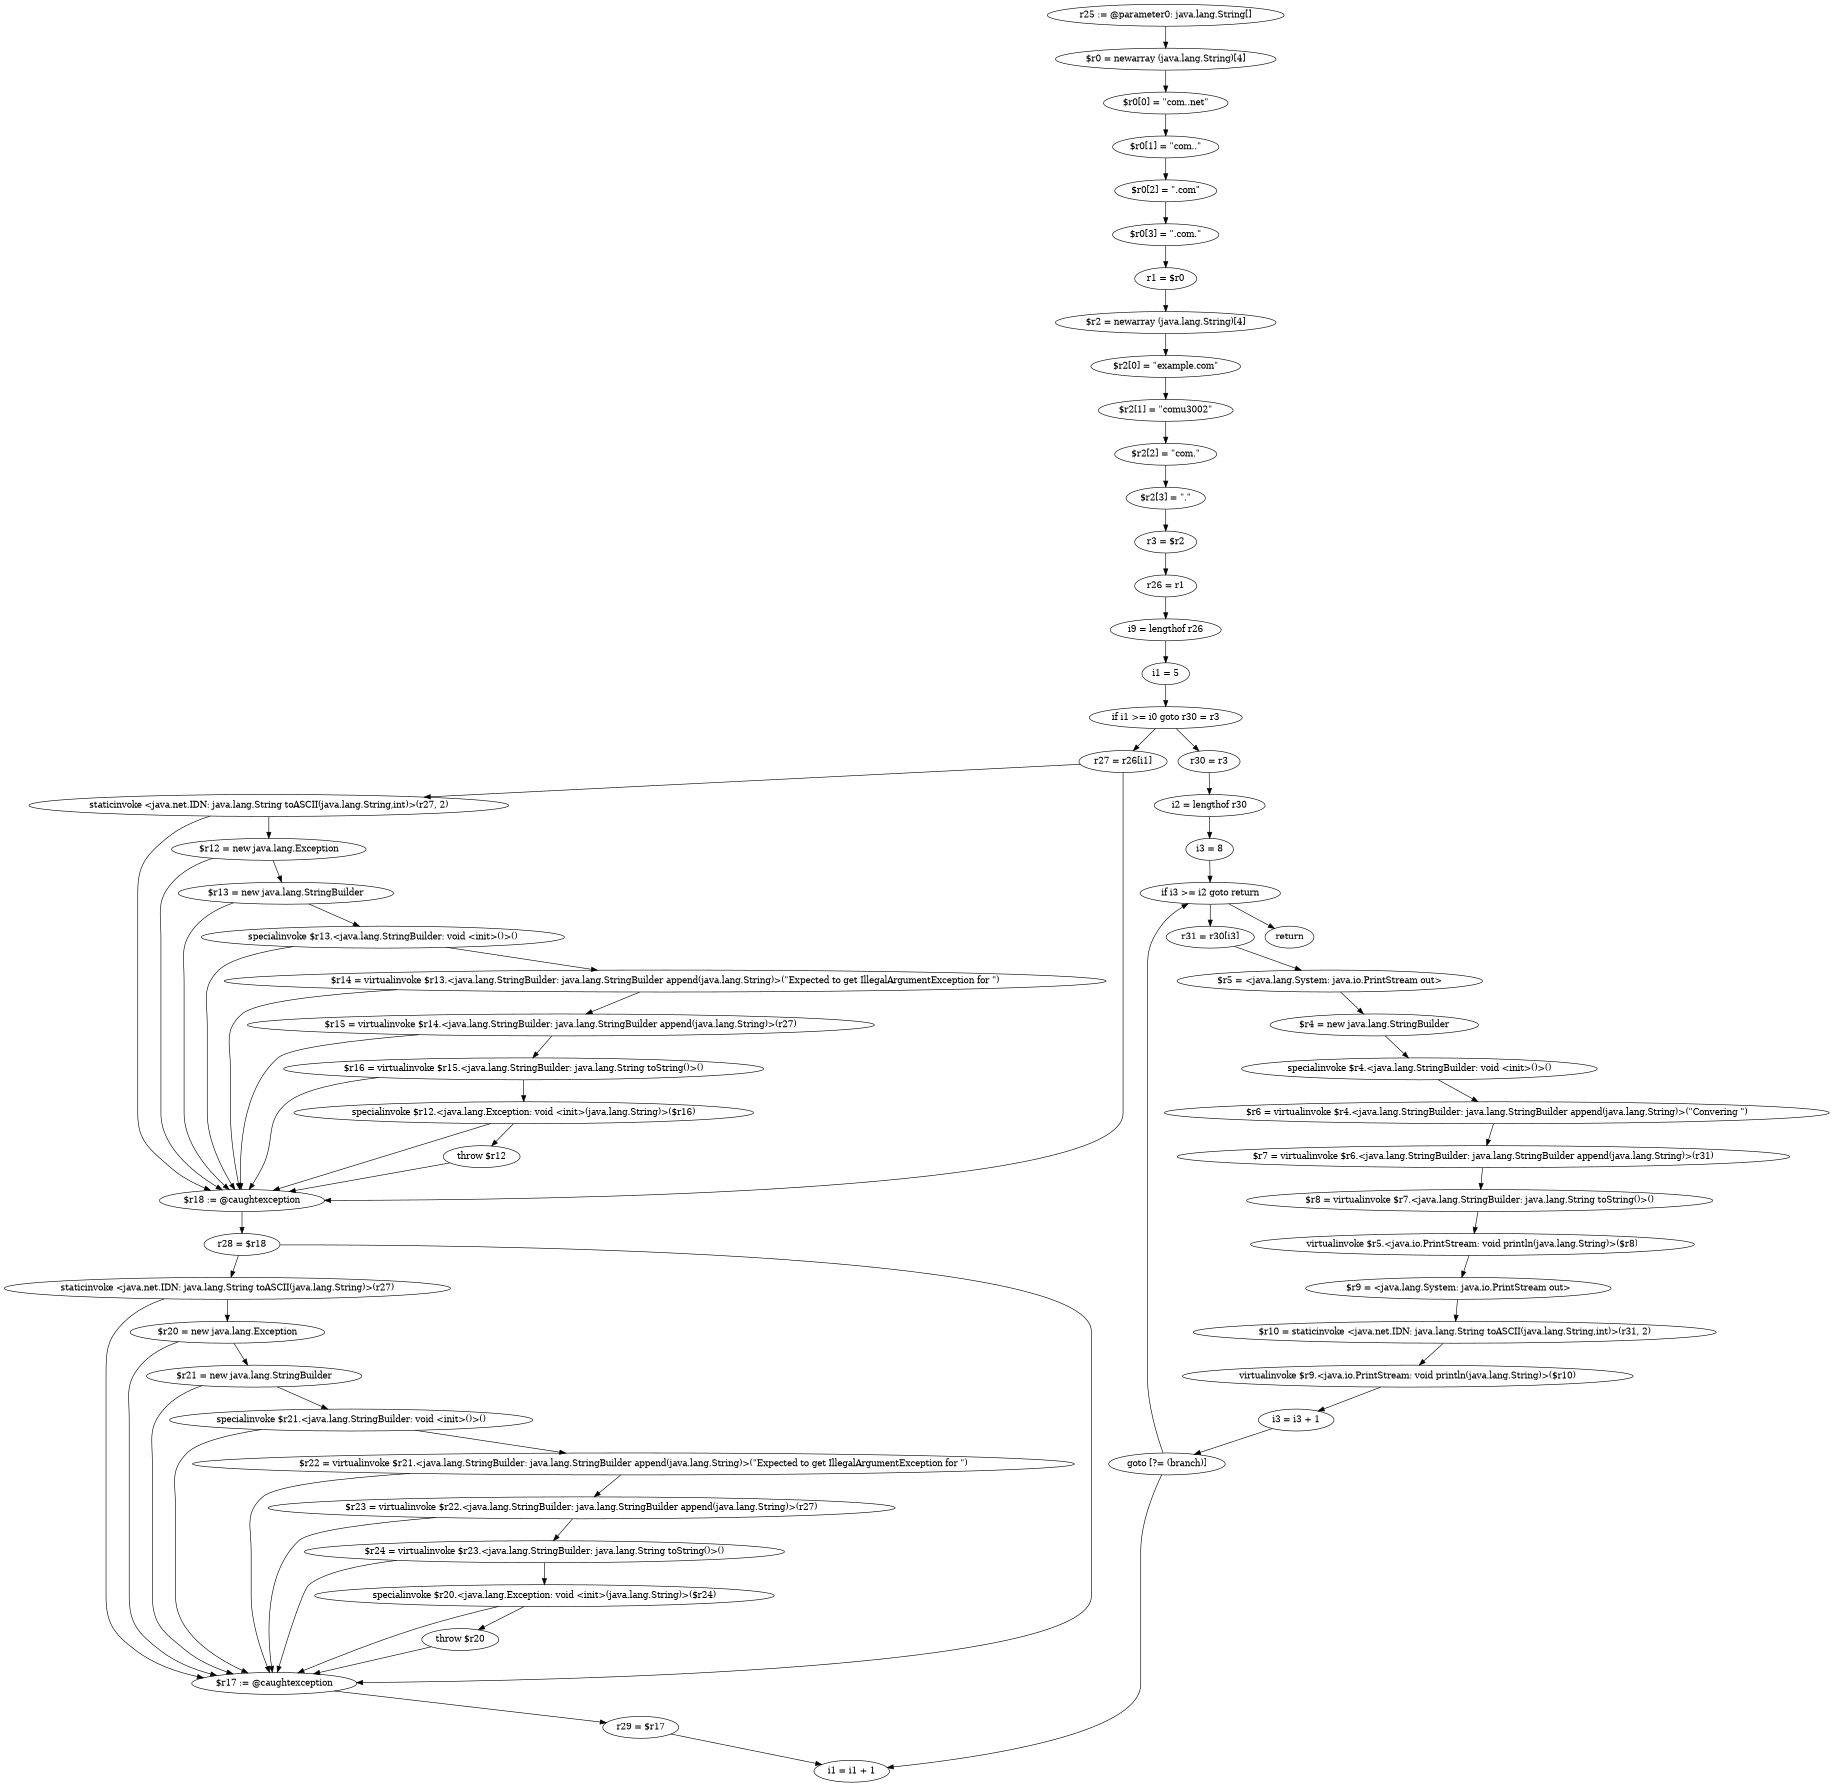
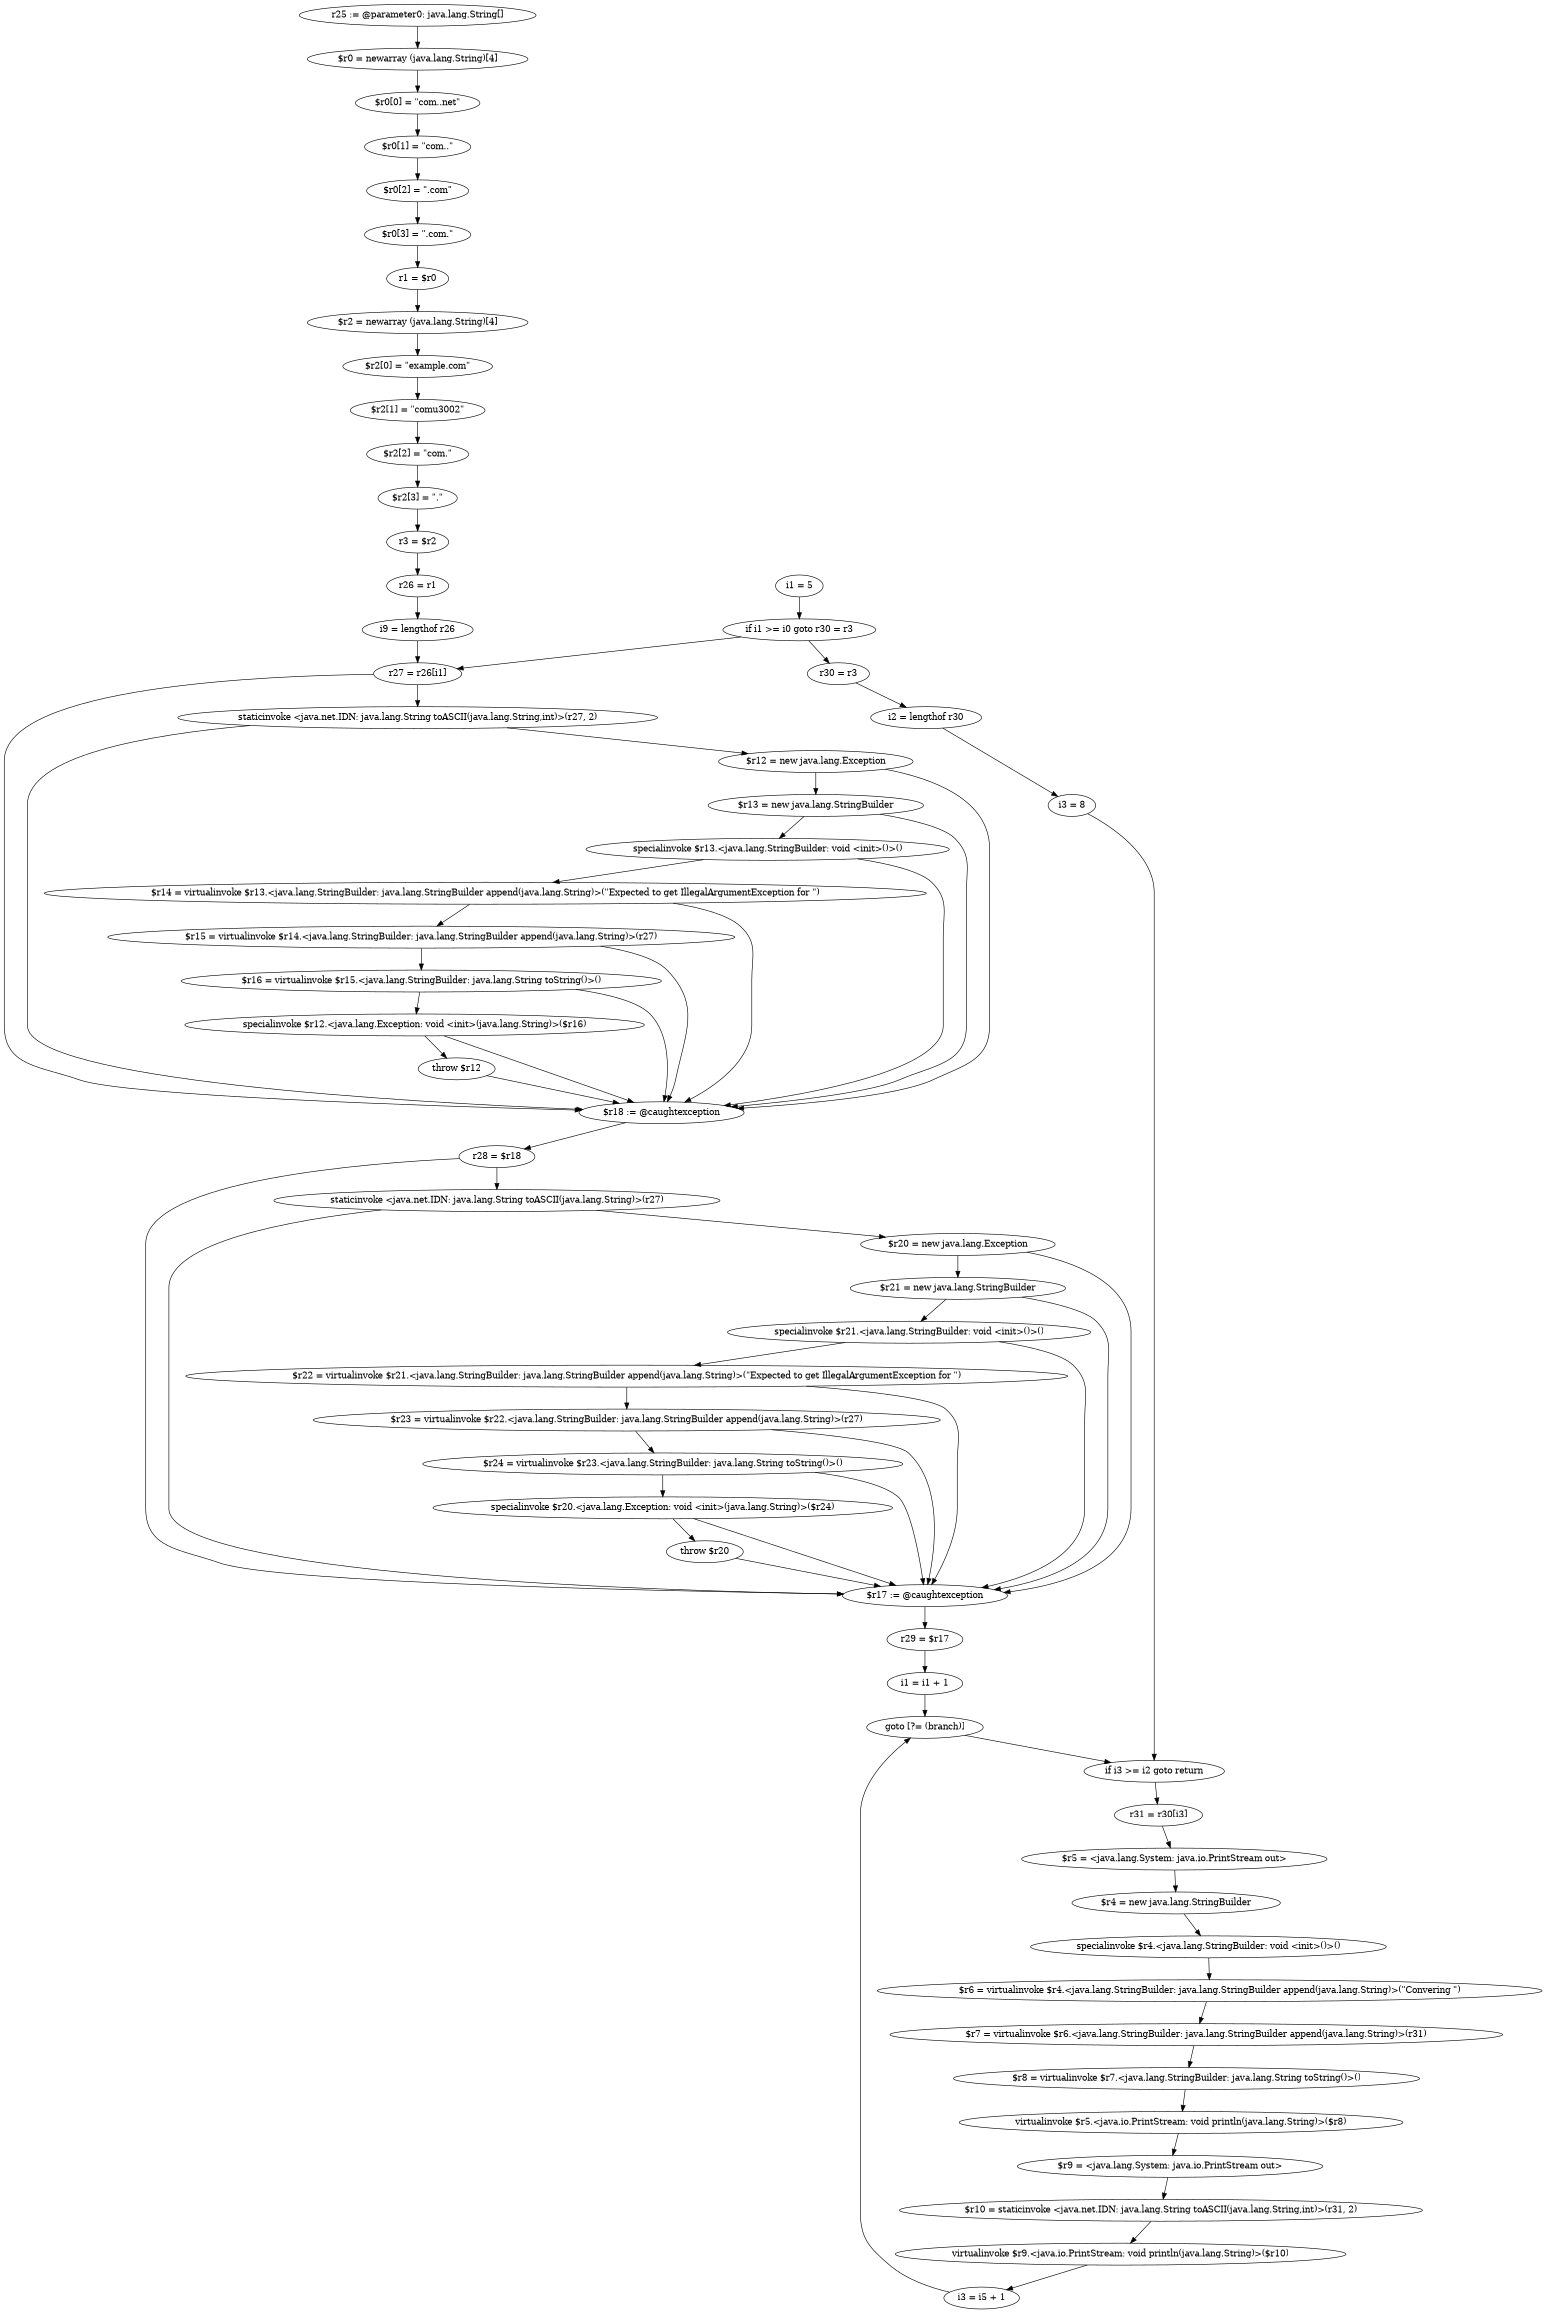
(1166, 649) -> (418, 649)
(1290, 937) -> none
(1296, 1420) -> (982, 2298)
(1125, 1708) -> (925, 1702)
